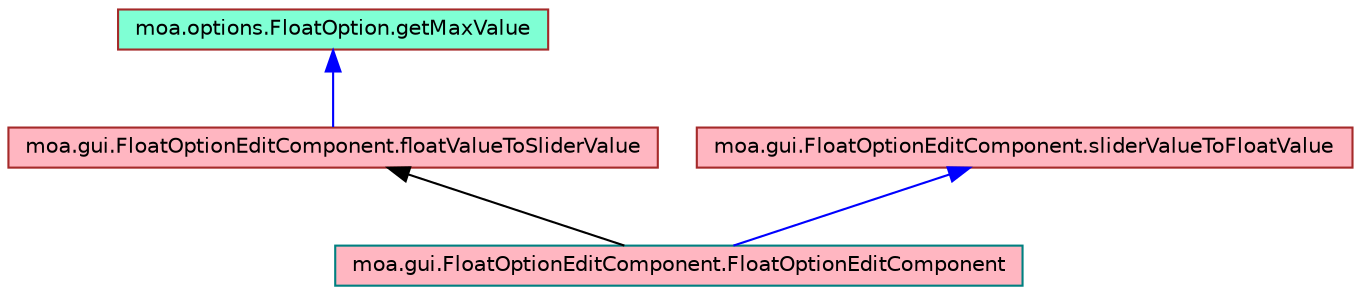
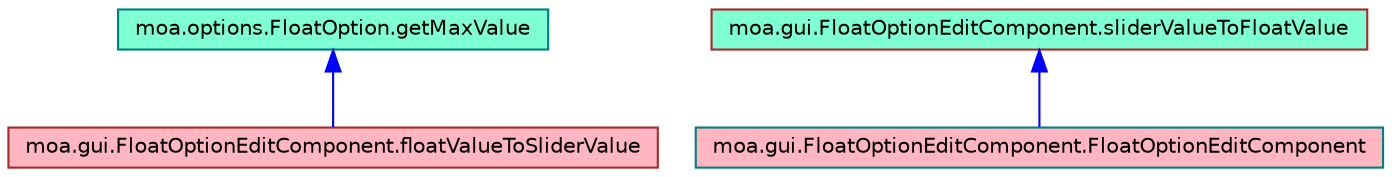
(333, 30) -> (333, 30)
(1025, 148) -> (1039, 30)
(516, 210) -> none
